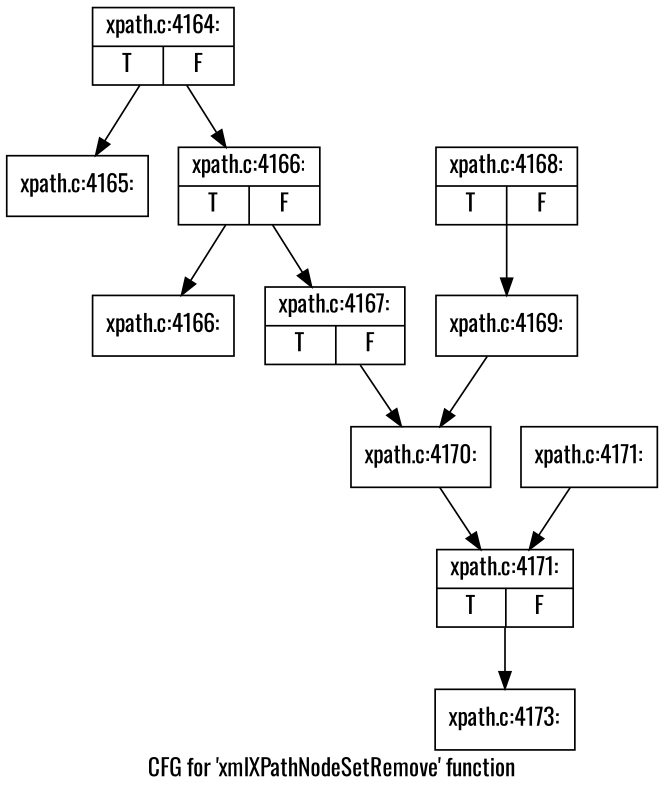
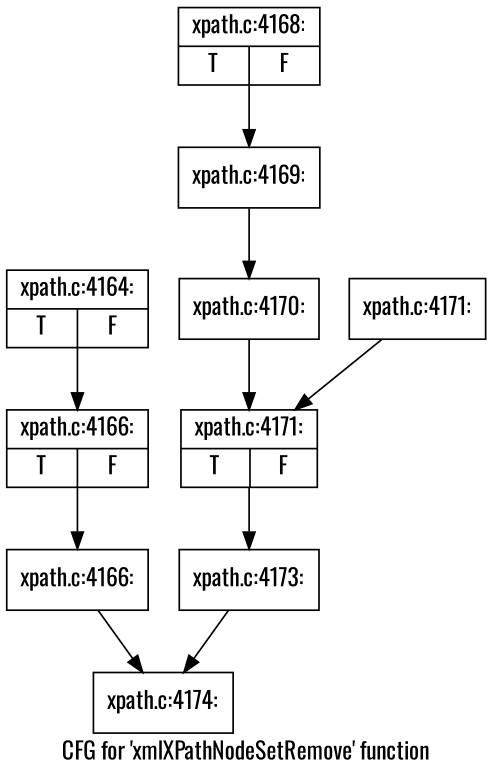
(77, 186) -> none
(335, 326) -> none
none -> (163, 703)
